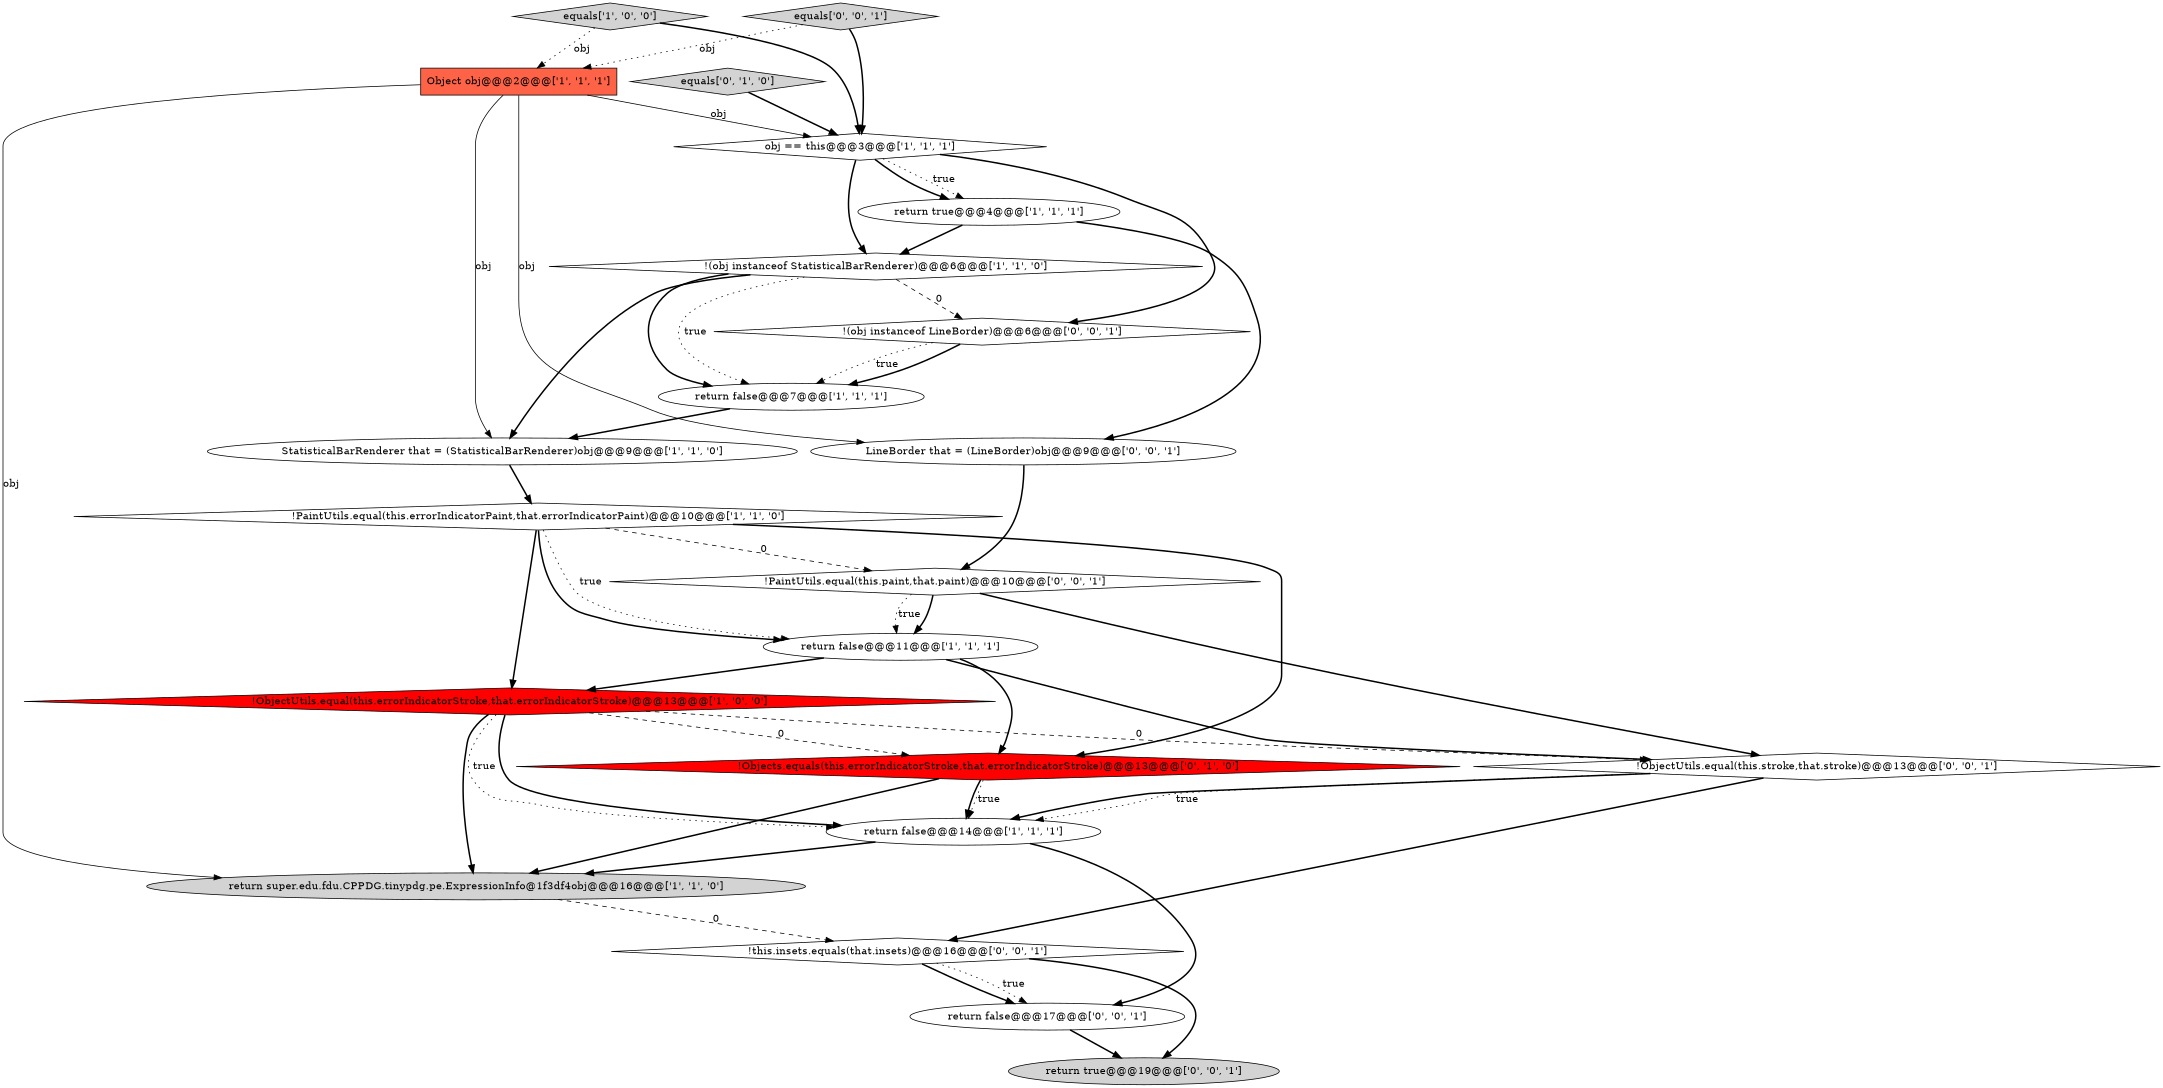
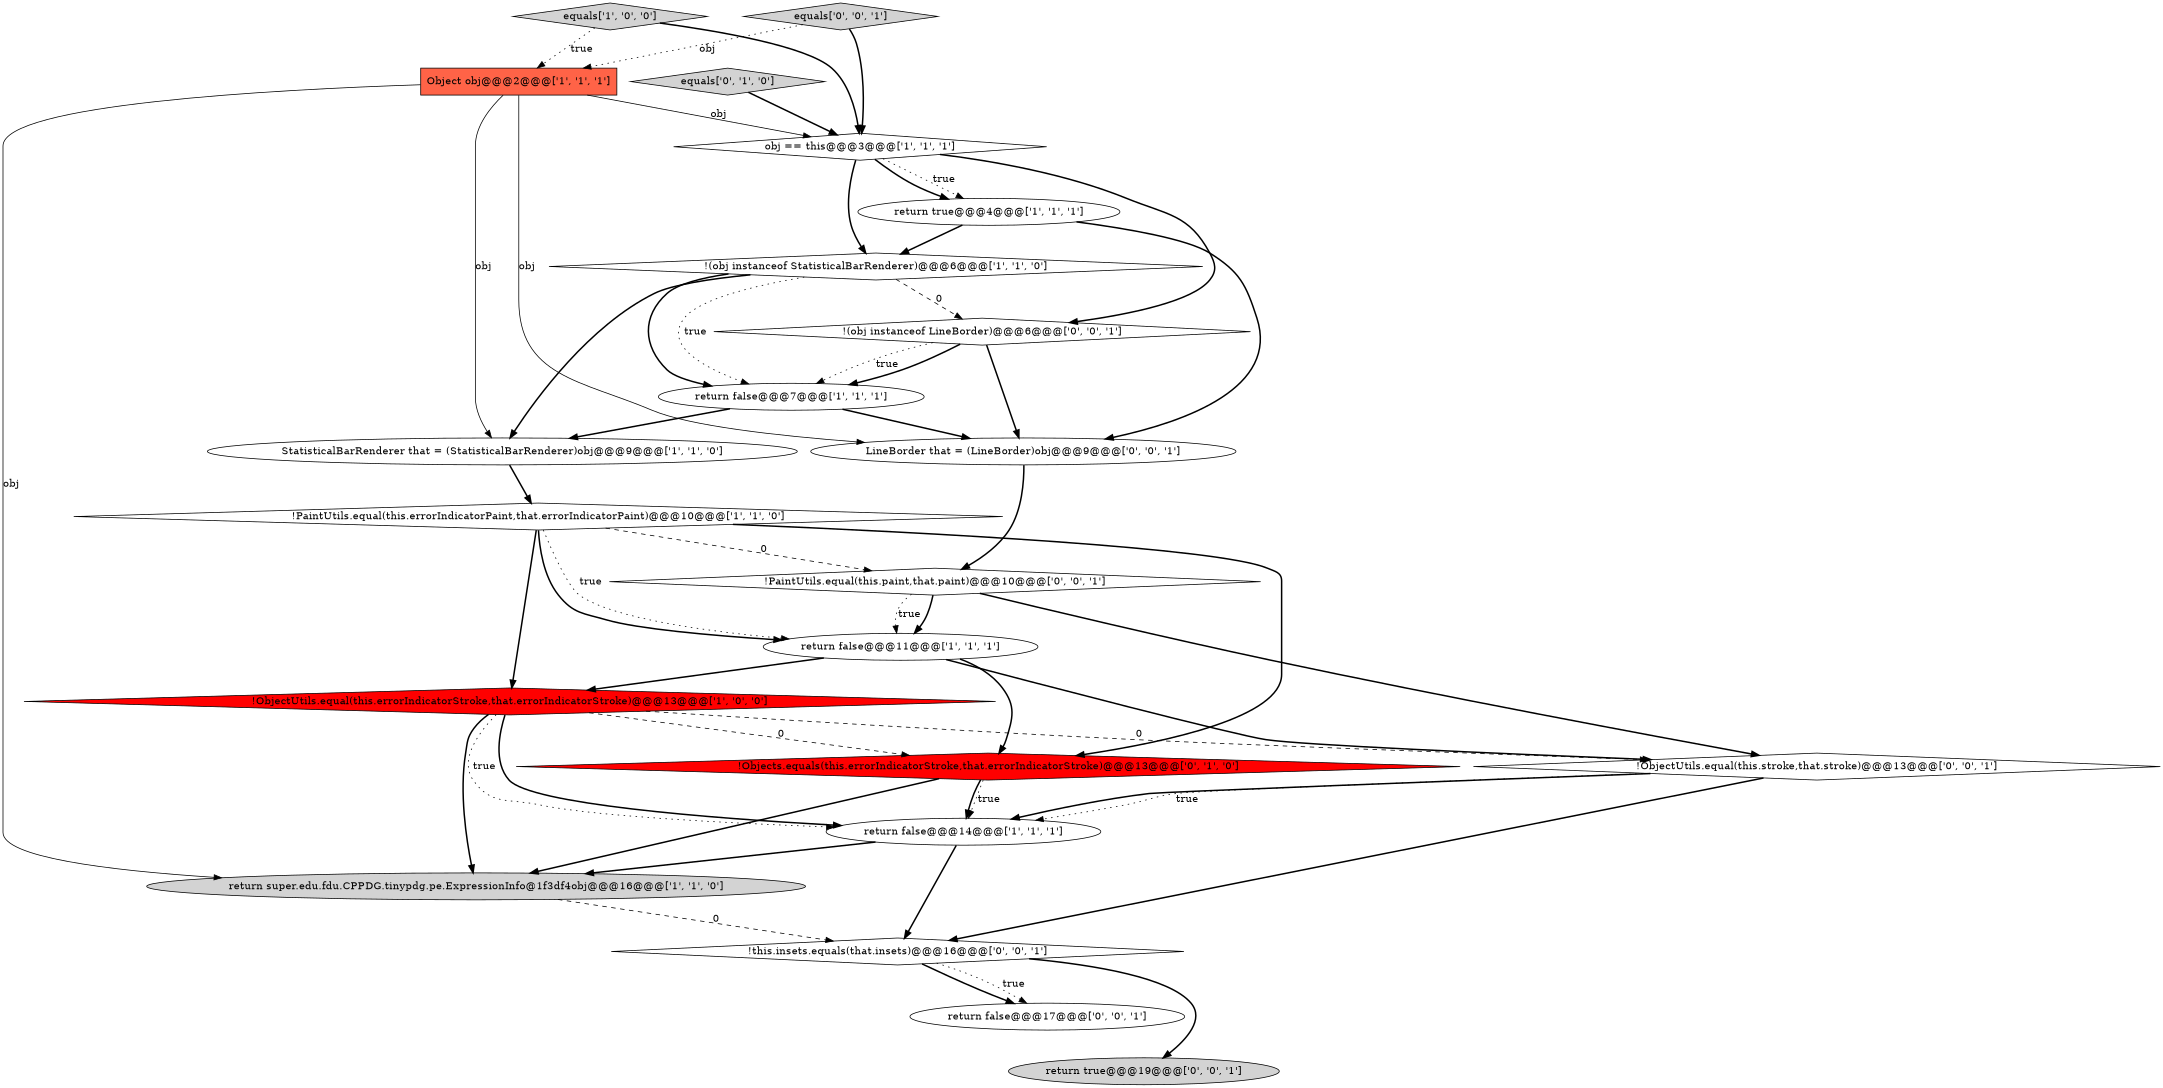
(582, 49) -> (582, 49)
none -> (1001, 388)
none -> (902, 423)
(1164, 908) -> (932, 888)
(1092, 1042) -> none
